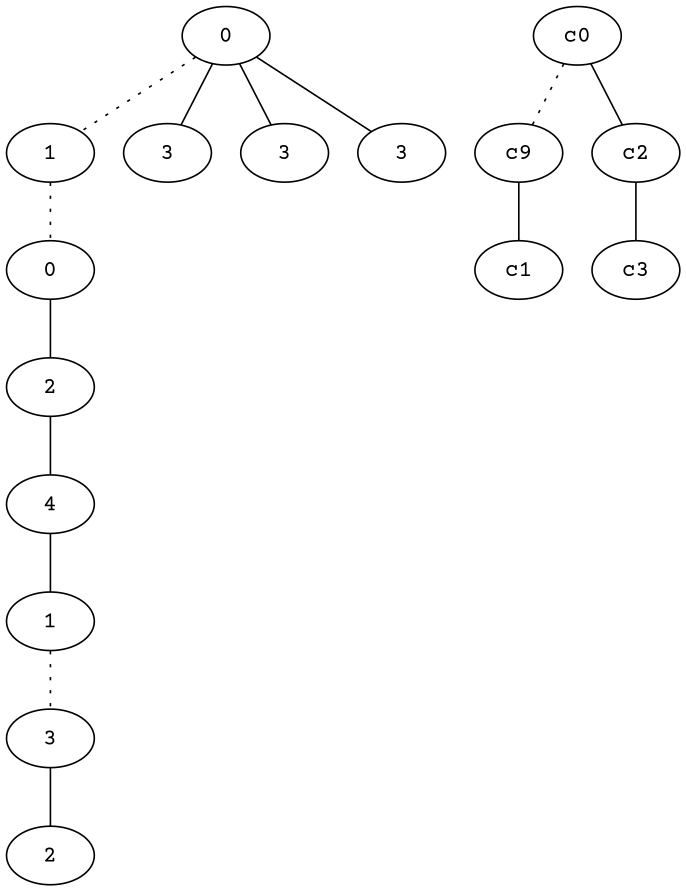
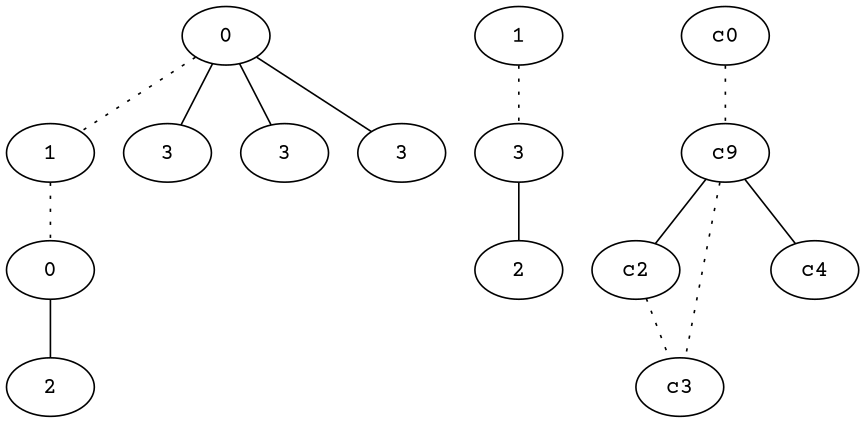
(607, 94) -> (681, 211)
(636, 212) -> (658, 328)
(519, 270) -> (815, 270)
none -> (703, 270)
(50, 504) -> none
